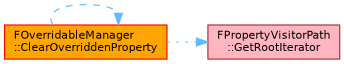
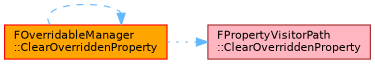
(274, 42) -> (289, 42)
